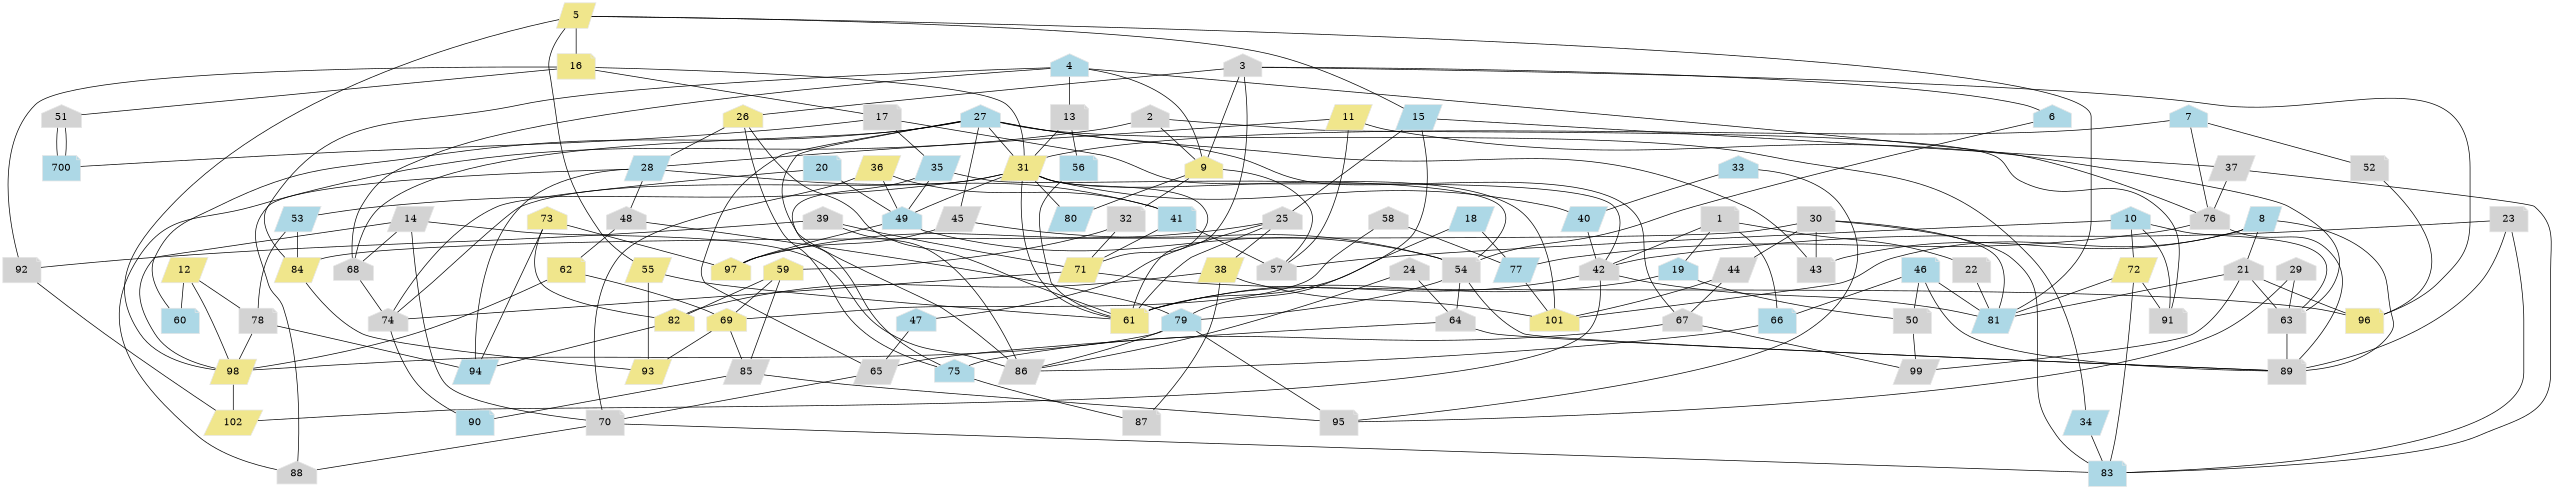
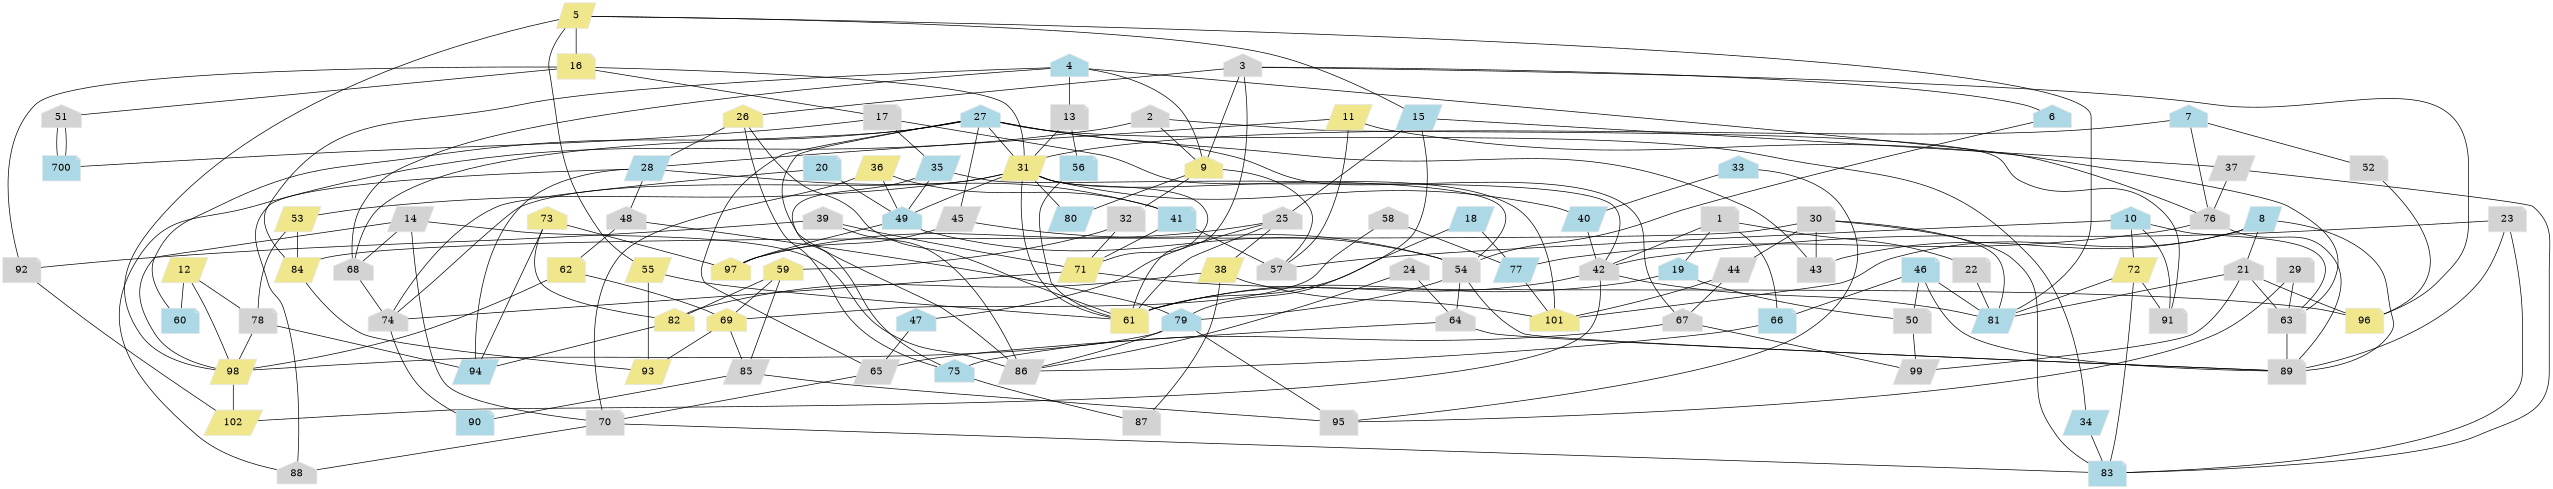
(298, 219) -> (298, 219)
(2296, 270) -> (2295, 270)
